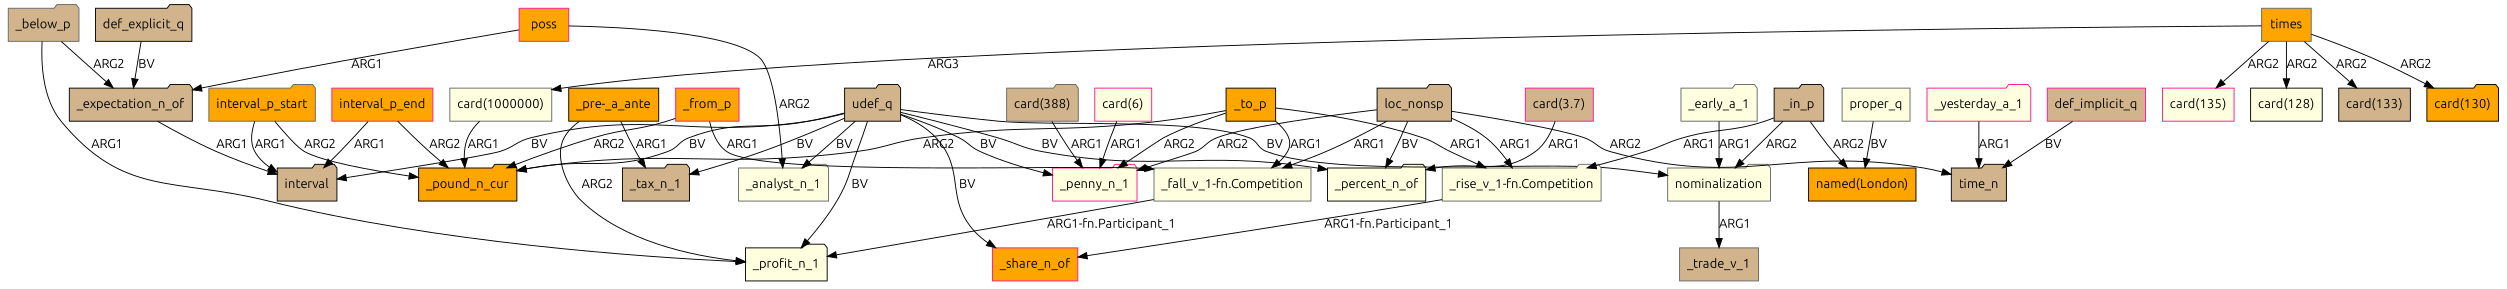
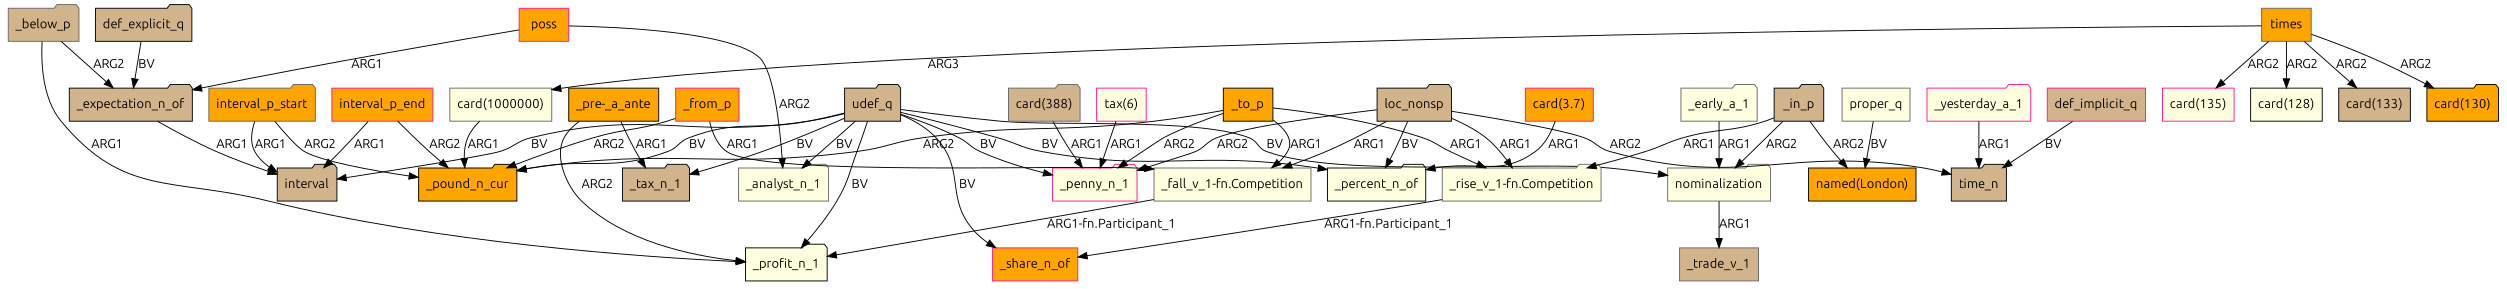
(1123, 105) -> (1121, 105)
(1559, 105) -> (1559, 105)
